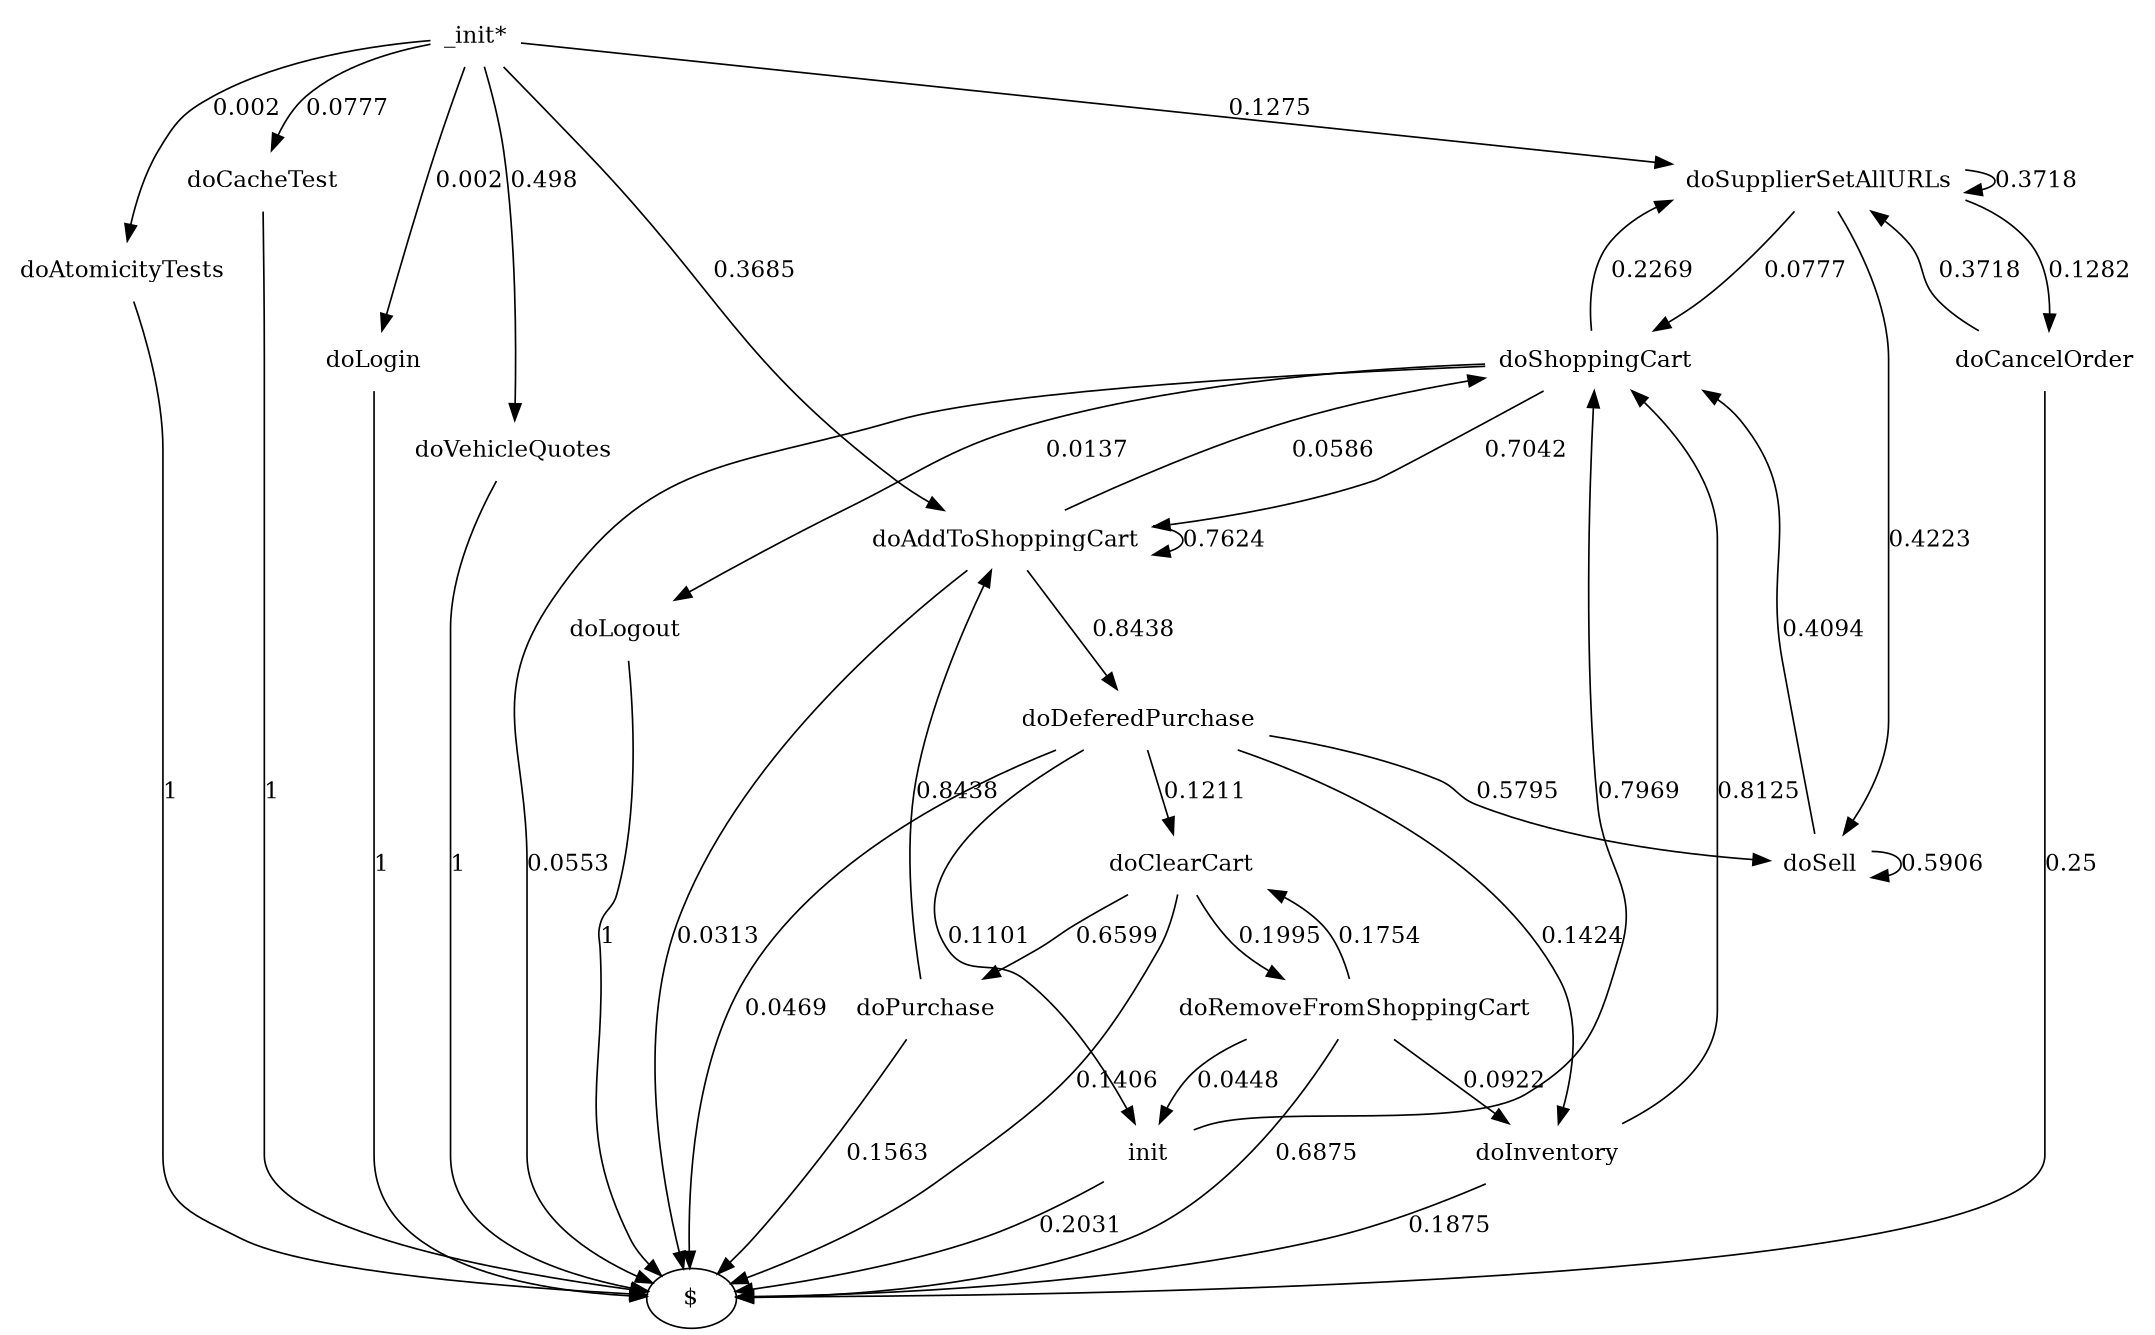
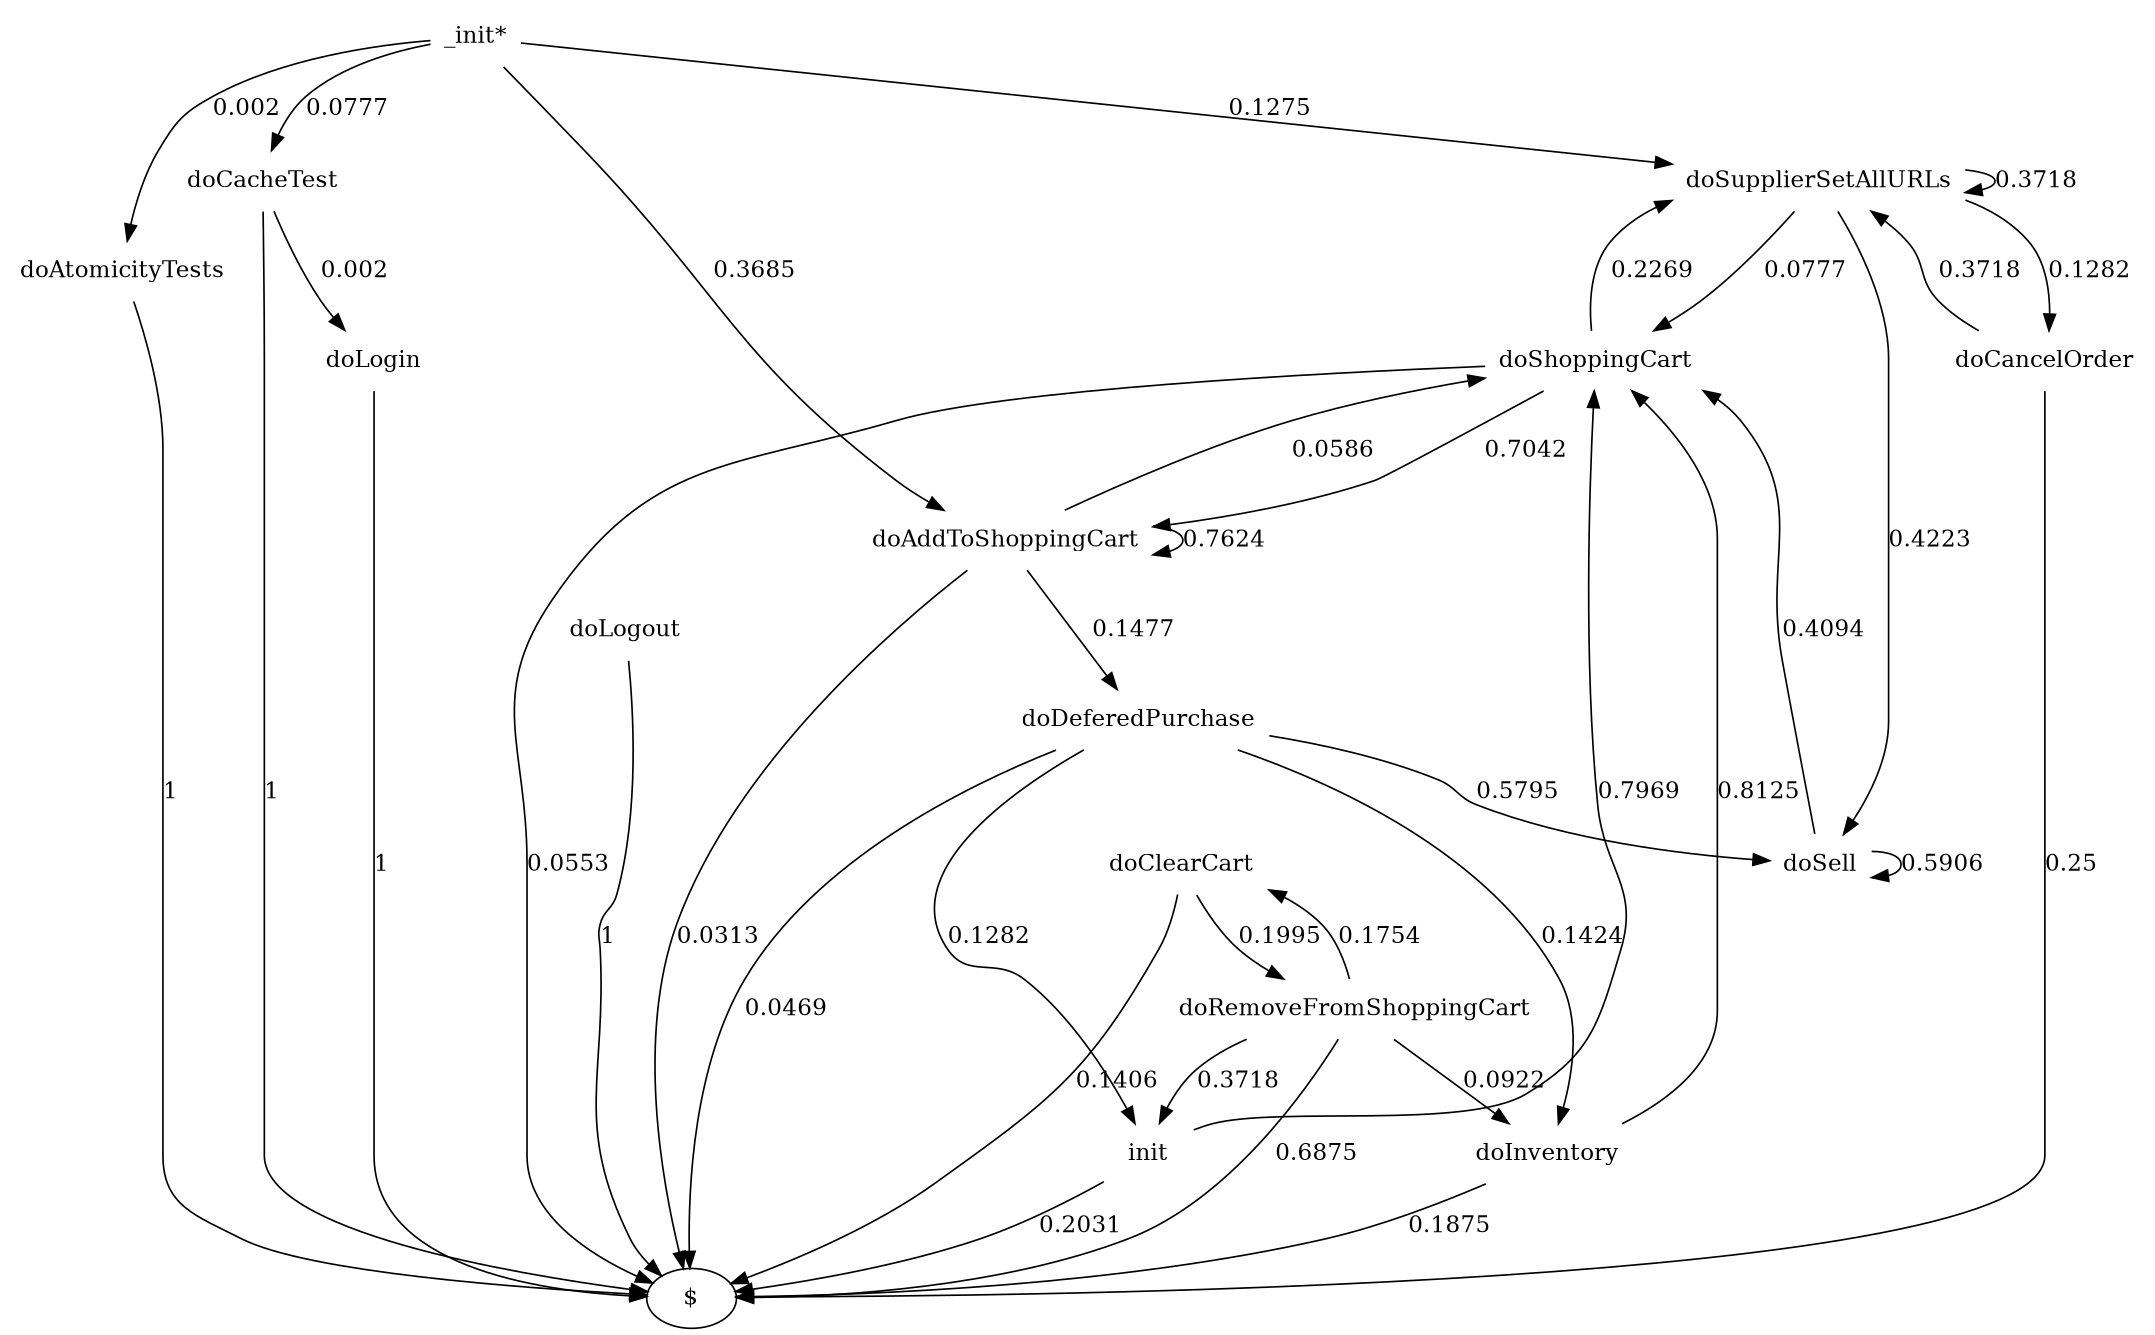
(423, 190) -> (300, 266)
(1069, 415) -> none
(514, 451) -> none
(1134, 630) -> (1134, 630)
(1158, 784) -> none
(989, 937) -> (989, 937)
(926, 1009) -> none
(1239, 1081) -> (1239, 1081)
